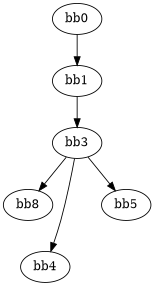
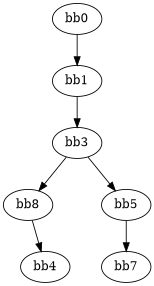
(66, 201) -> (35, 232)
none -> (126, 267)
